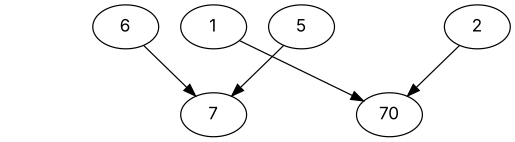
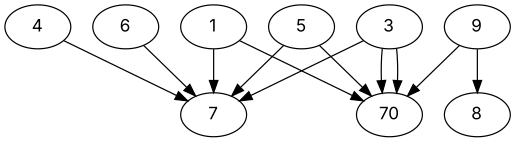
none -> (38, 27)
none -> (389, 27)
(477, 27) -> (477, 27)
none -> (214, 65)
none -> (341, 66)
none -> (477, 115)
